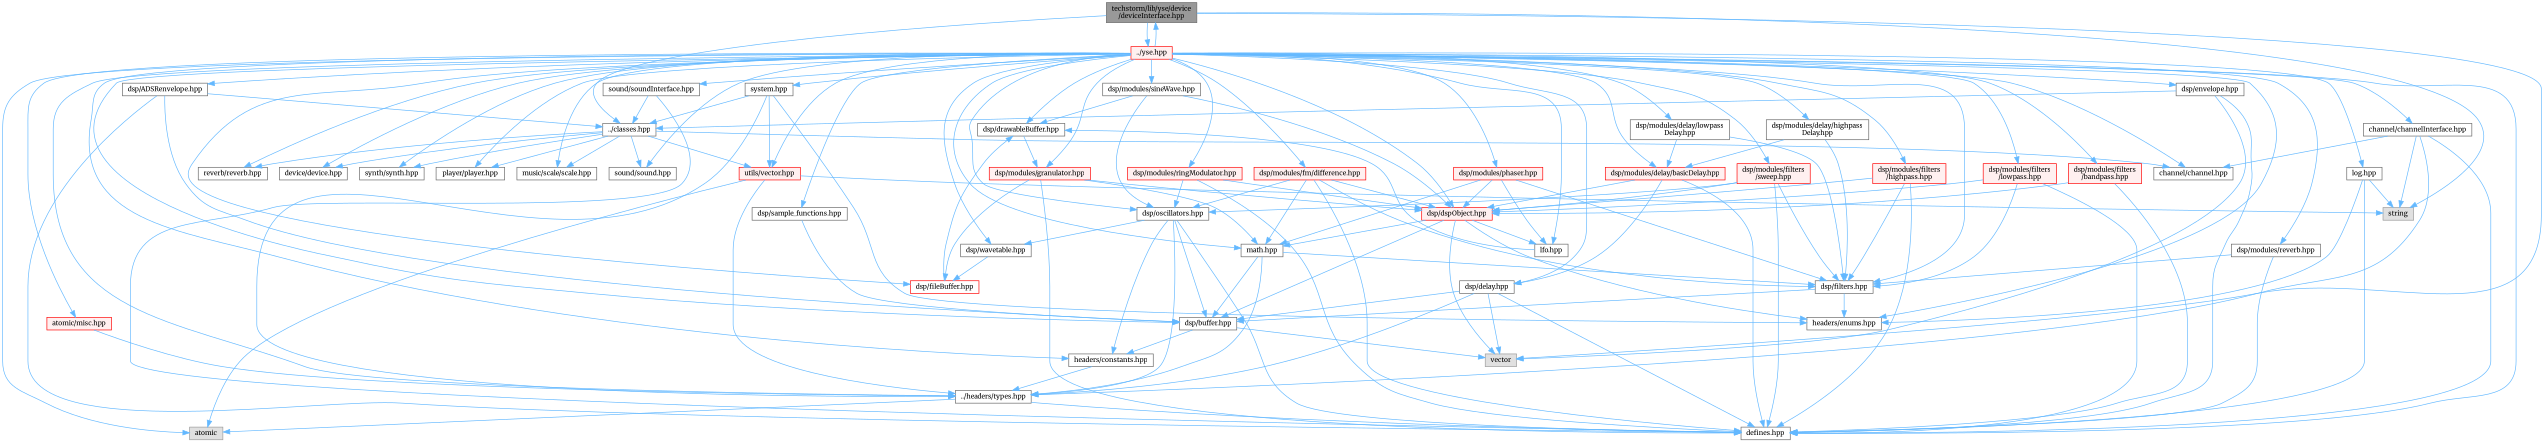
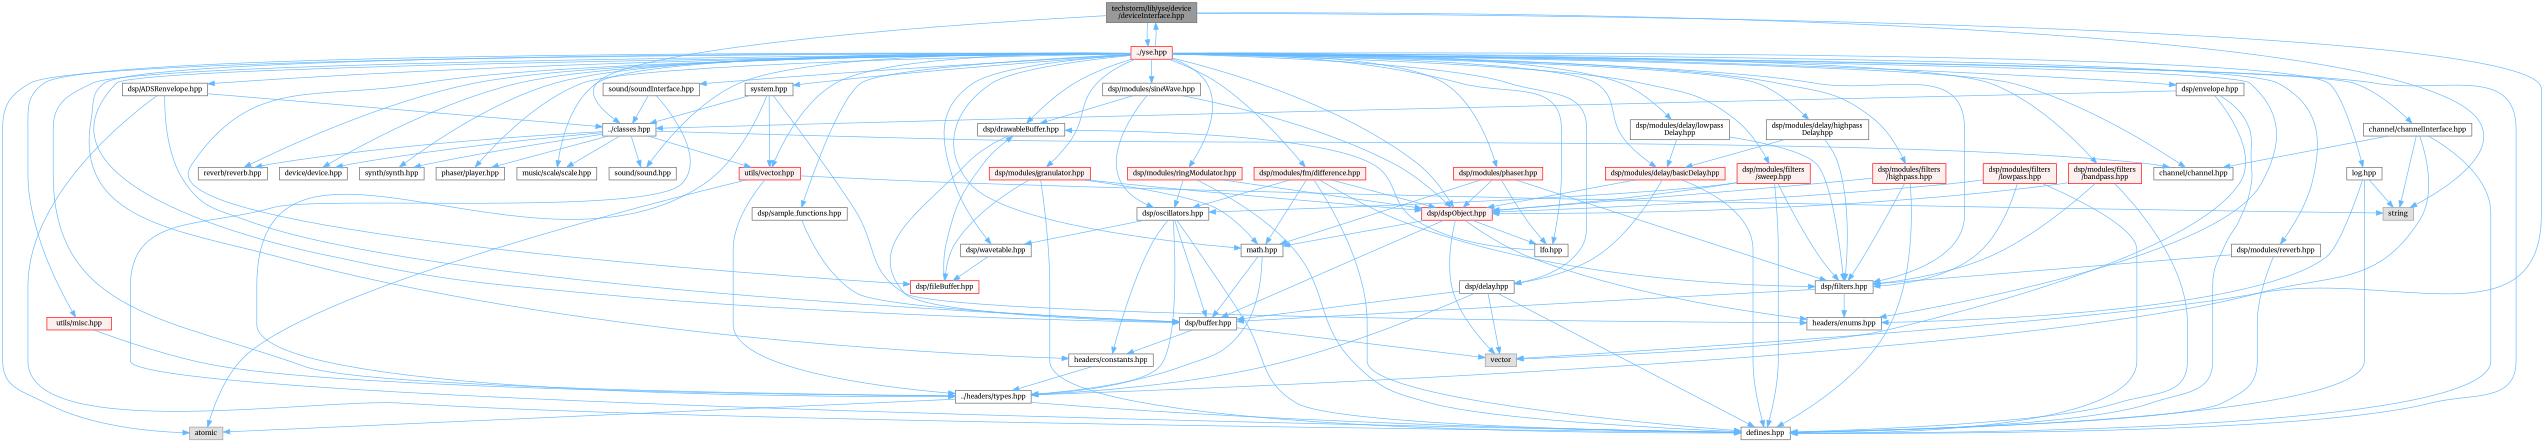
(1617, 61) -> none
(970, 129) -> none
(1029, 149) -> (920, 301)
(470, 174) -> (470, 174)
(1546, 268) -> (1997, 253)
(79, 324) -> (79, 324)
